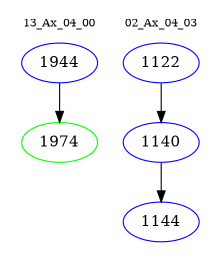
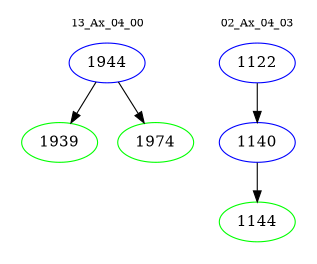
none -> (60, 142)
(161, 222) -> (257, 222)
